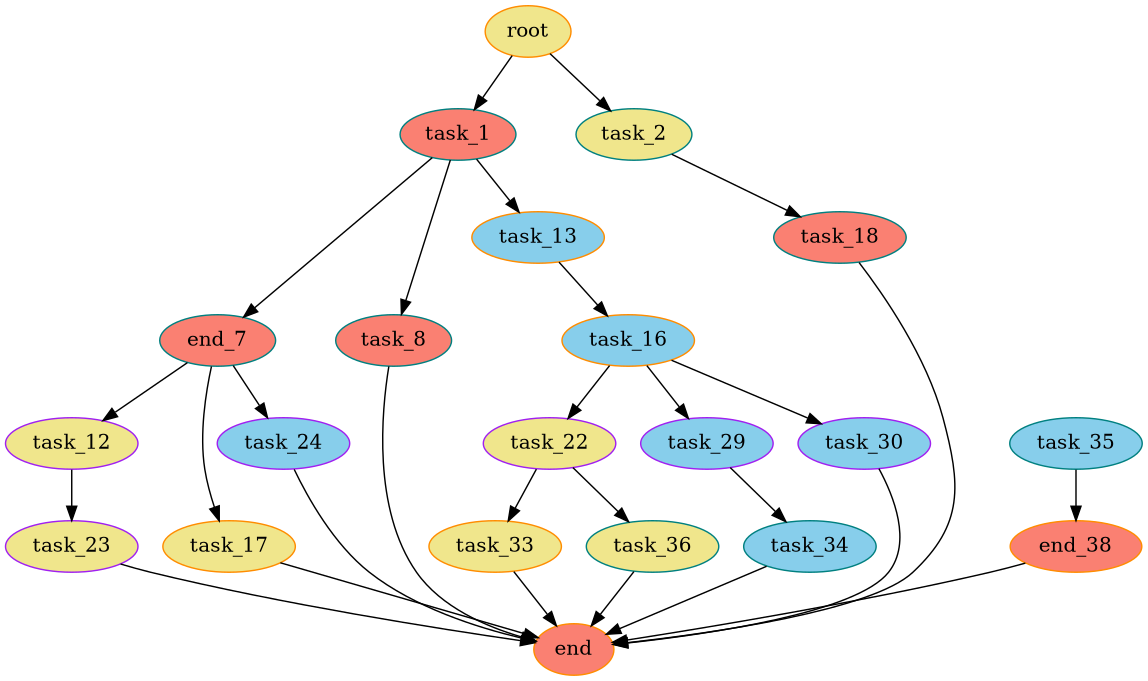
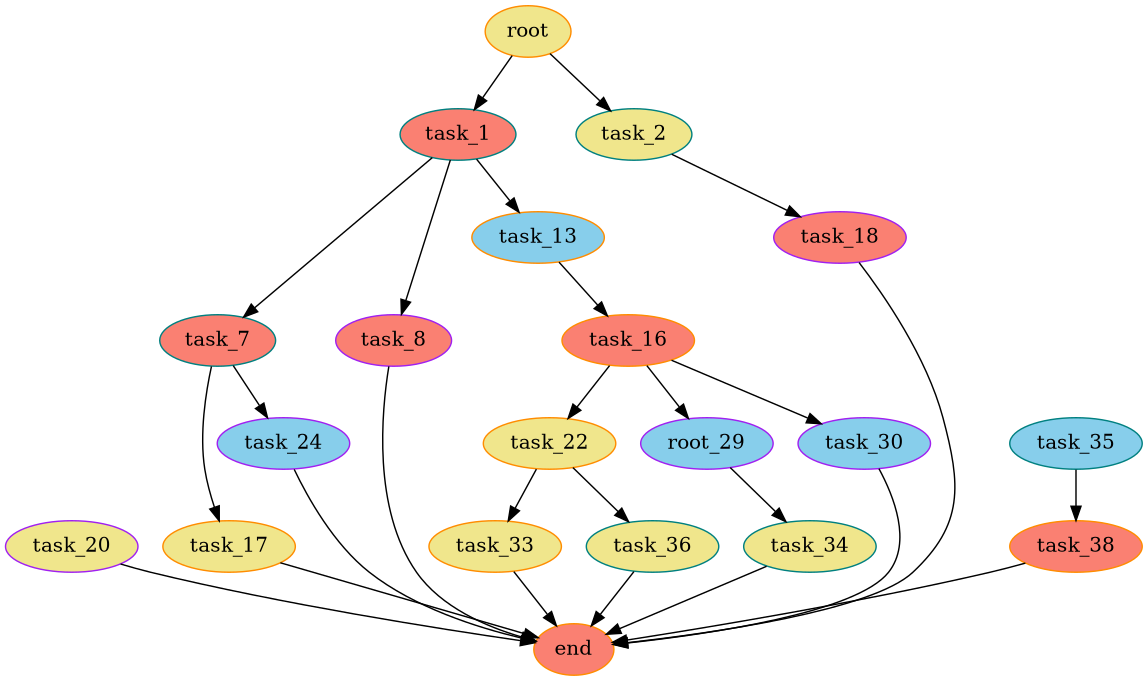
(840, 237) -> (840, 237)
(218, 340) -> (218, 340)
(394, 340) -> (394, 340)
(628, 340) -> (628, 340)
(72, 443) -> none
(550, 443) -> (550, 443)
(707, 443) -> (707, 443)
(72, 546) -> (72, 546)
(810, 546) -> (810, 546)
(1076, 546) -> (1076, 546)
